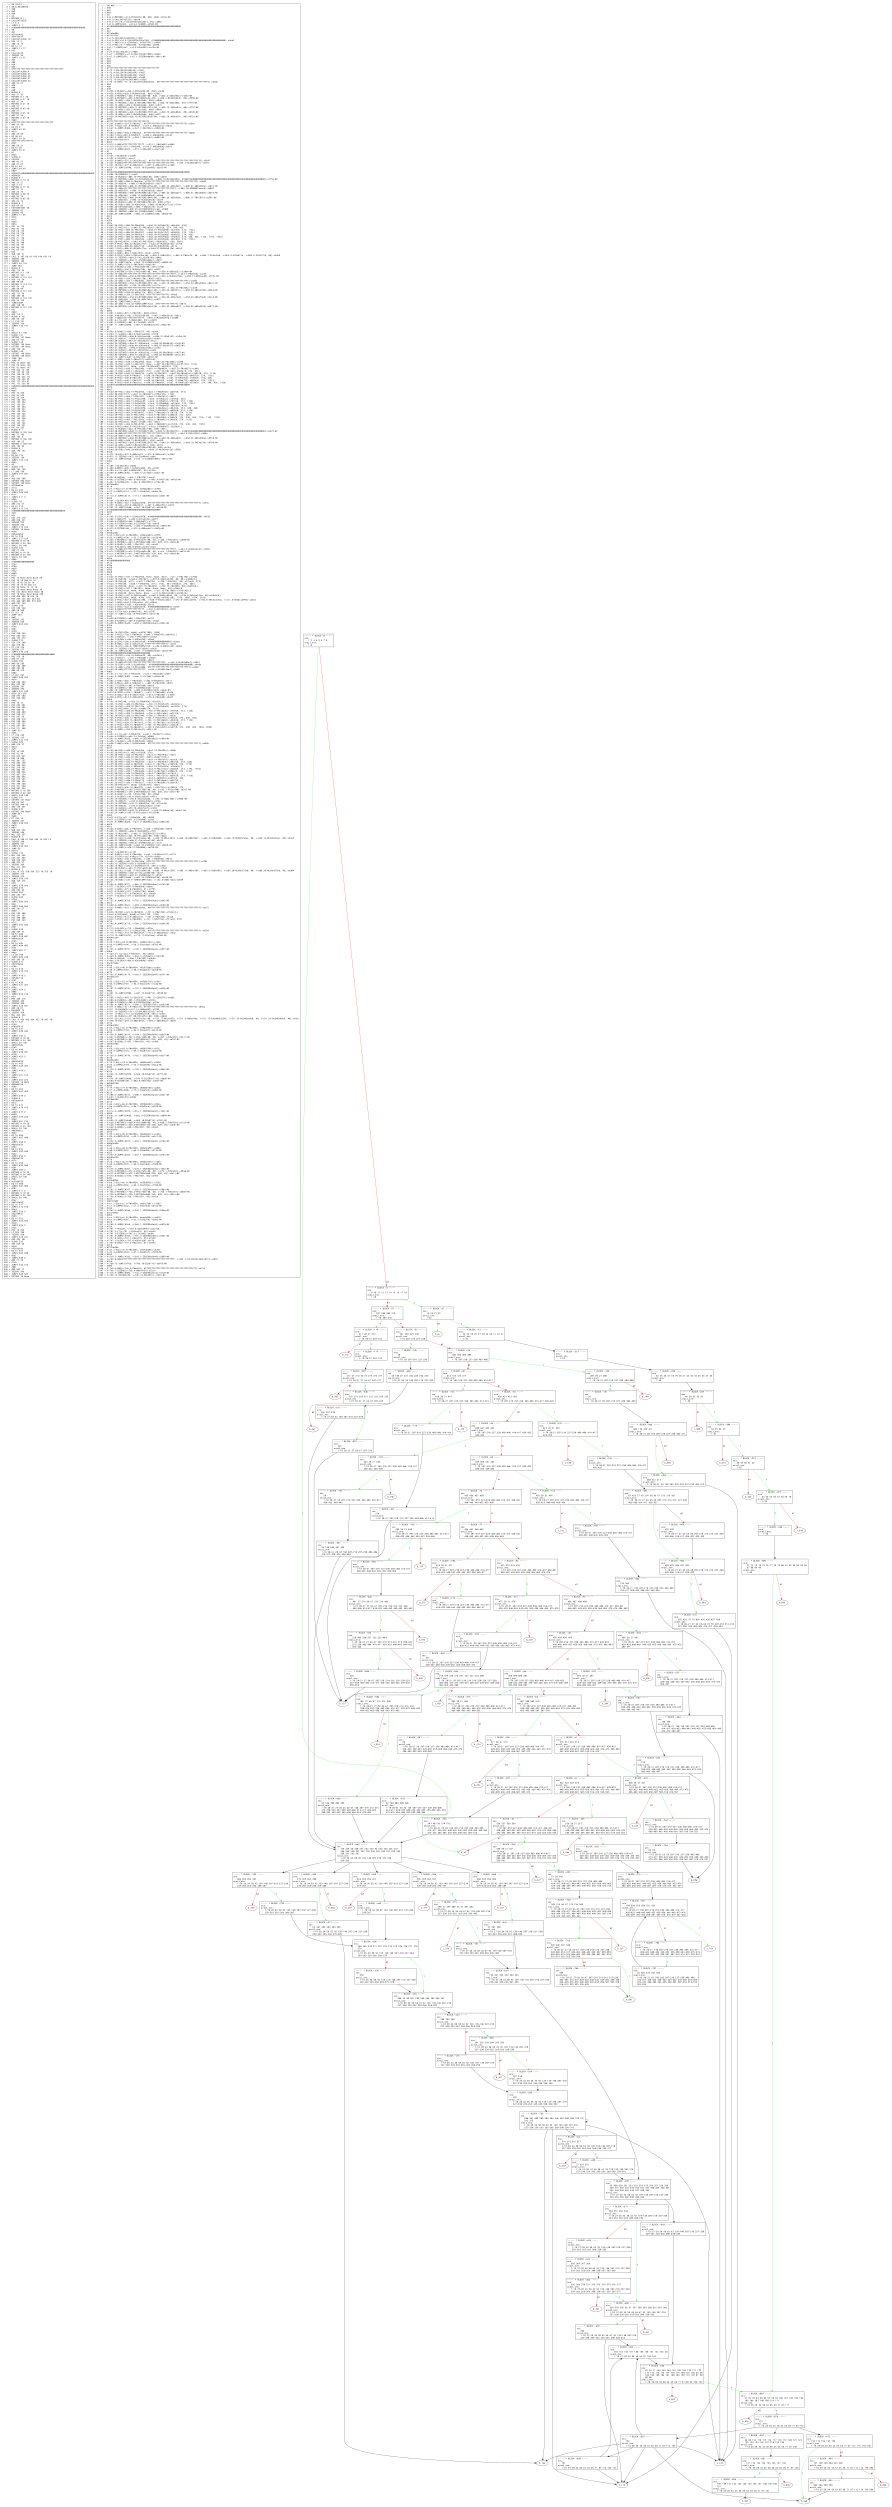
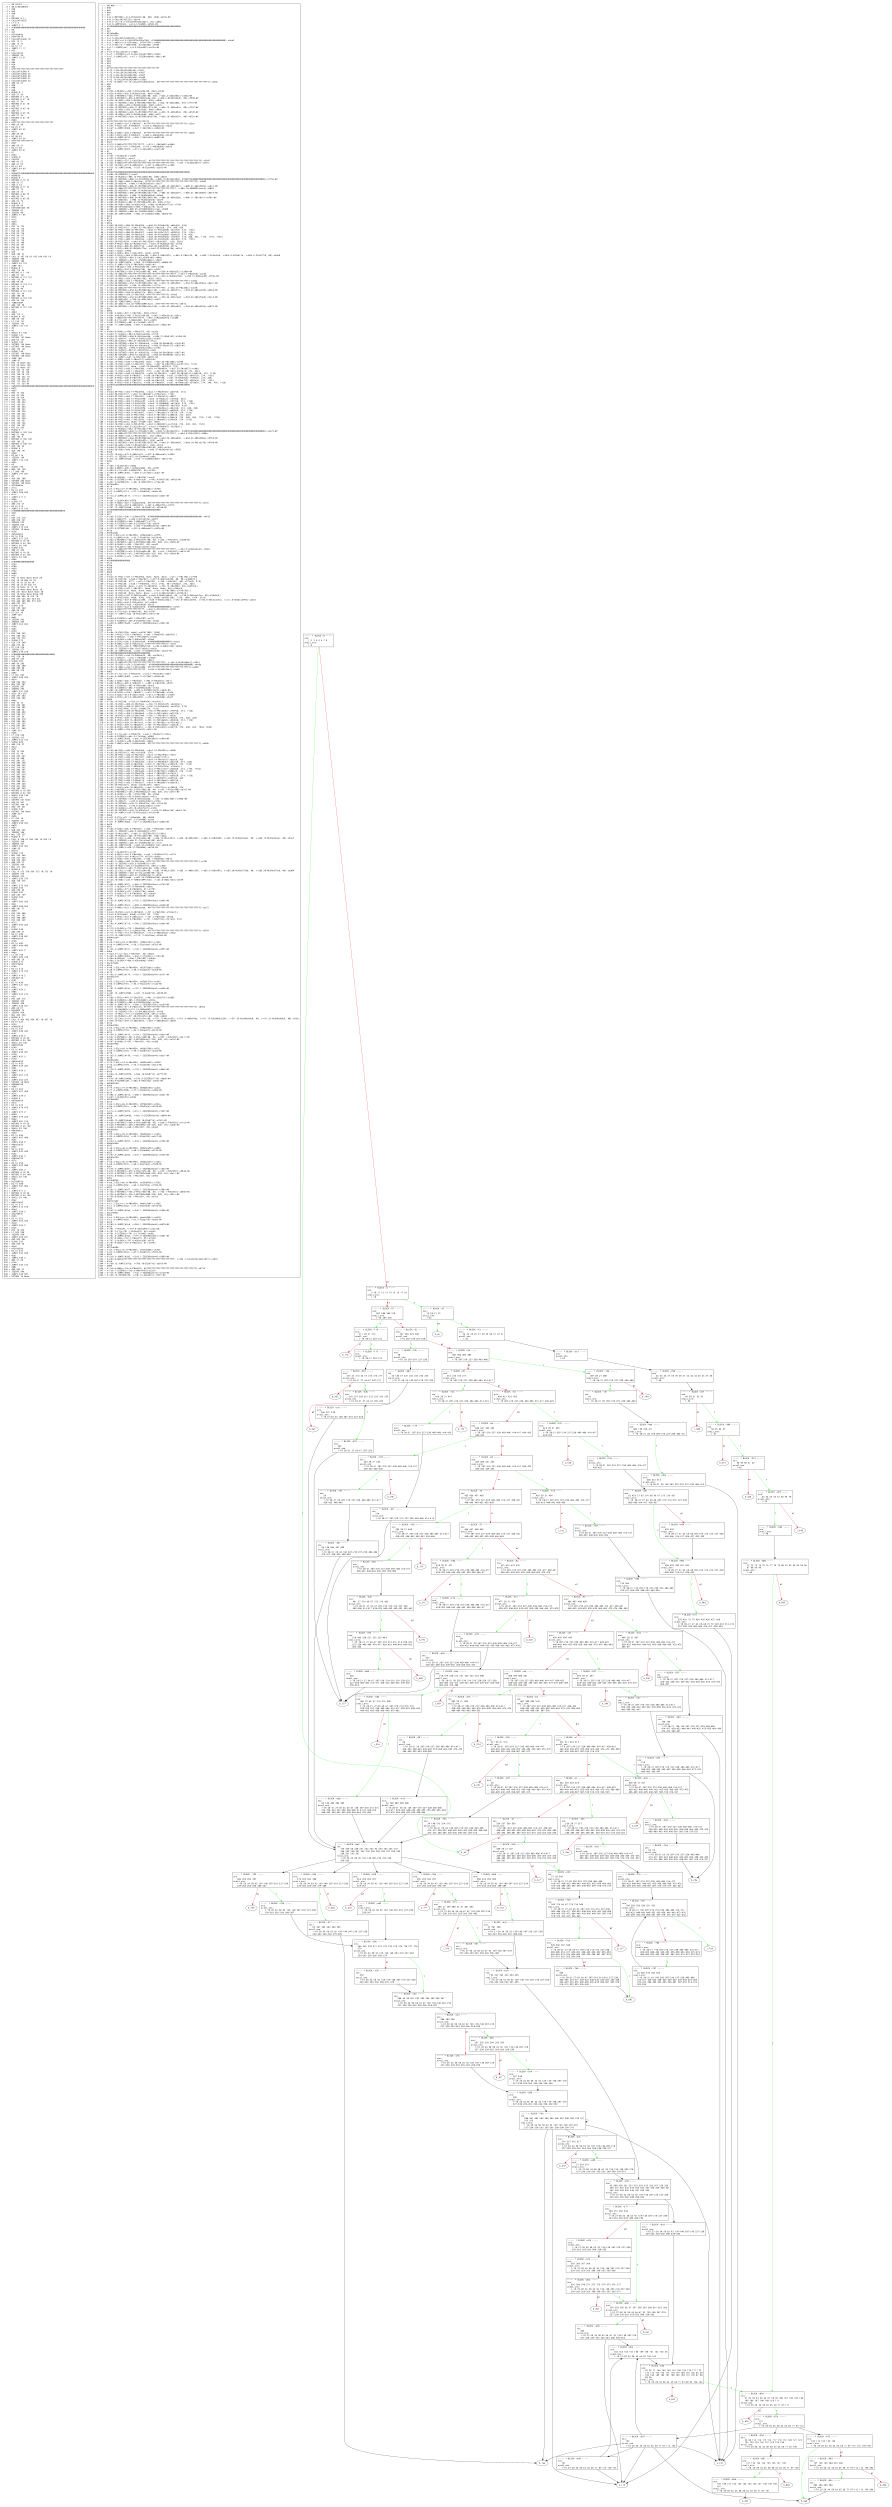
(668, 1463) -> none
